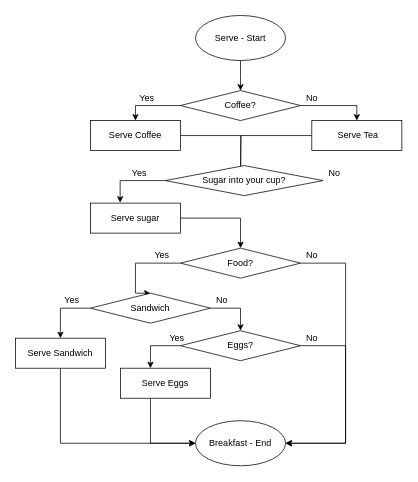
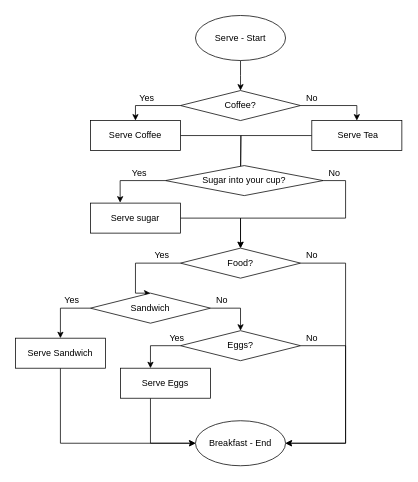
none -> (323, 218)
